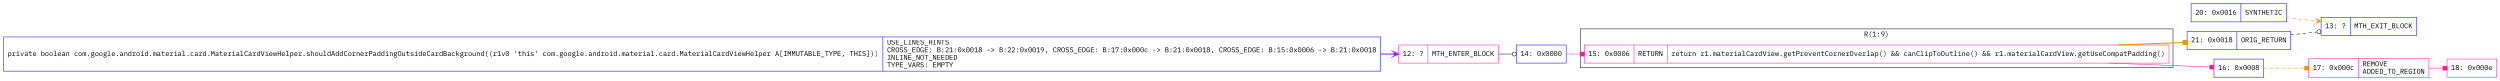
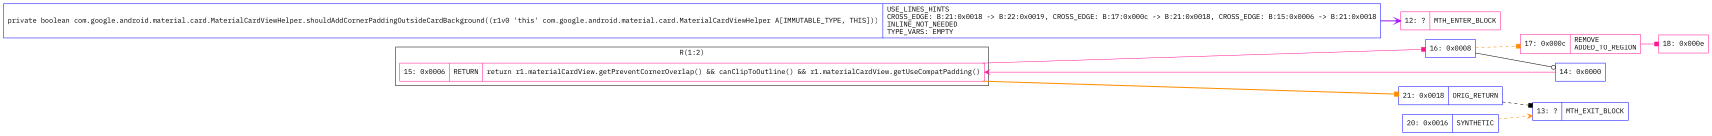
(2304, 33) -> (1515, 103)
(1877, 35) -> (692, 53)
(1505, 54) -> (1513, 60)
(1573, 54) -> (1273, 72)
